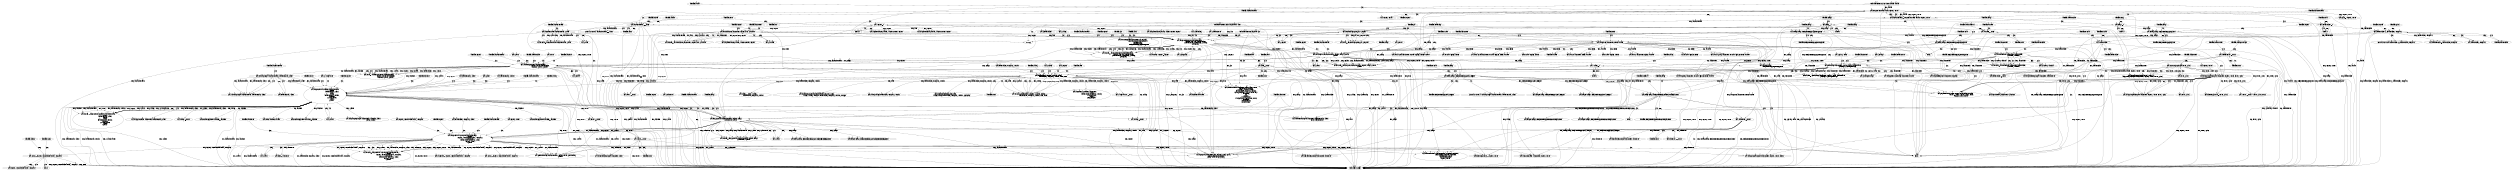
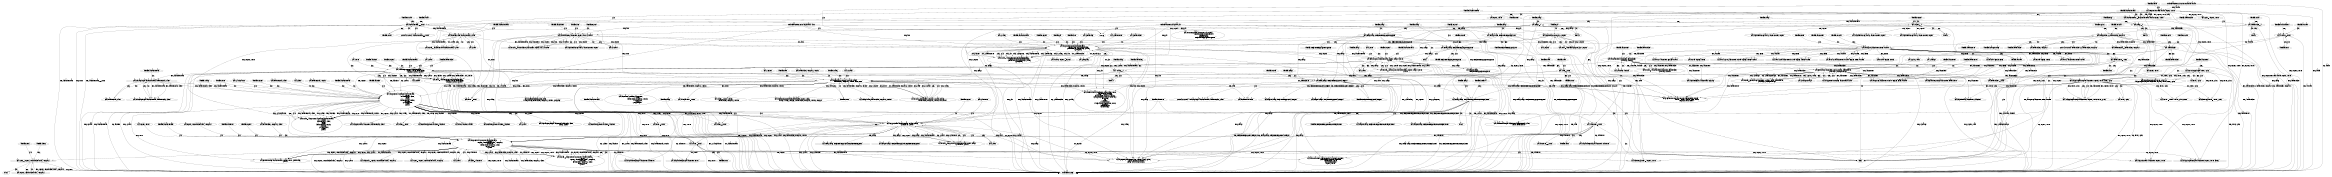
(1399, 28) -> (1366, 27)
(2162, 32) -> (1502, 35)
